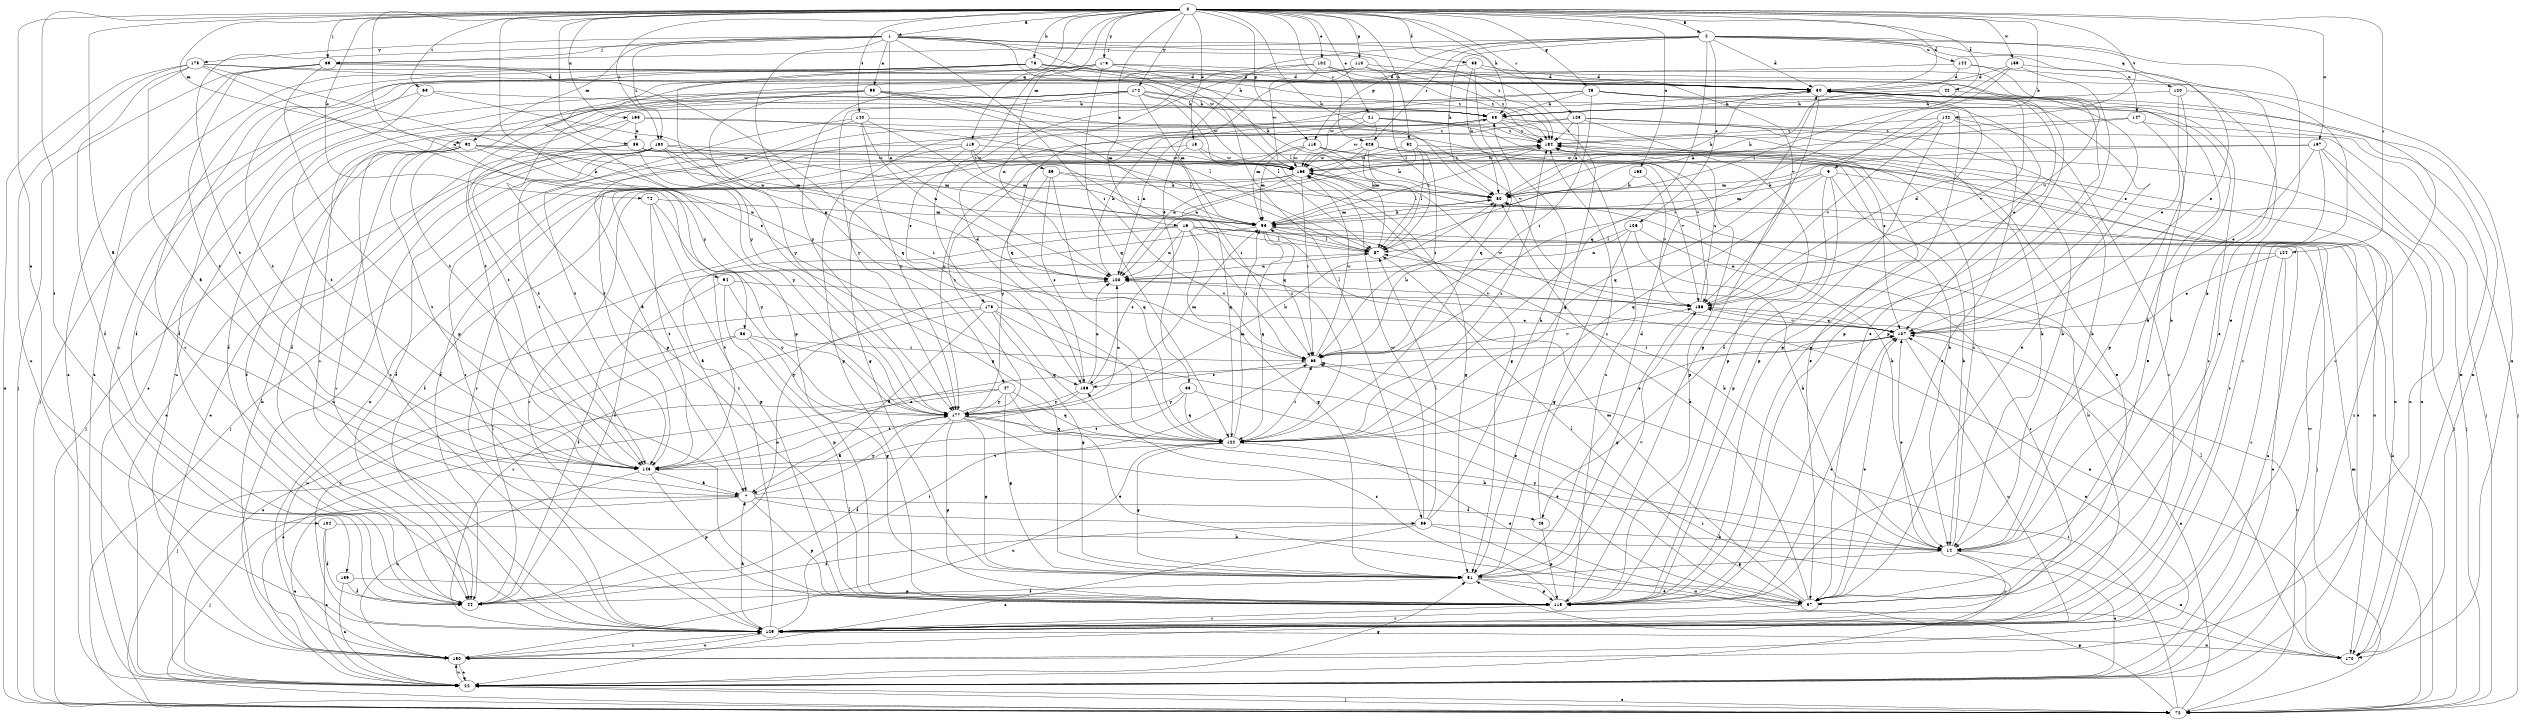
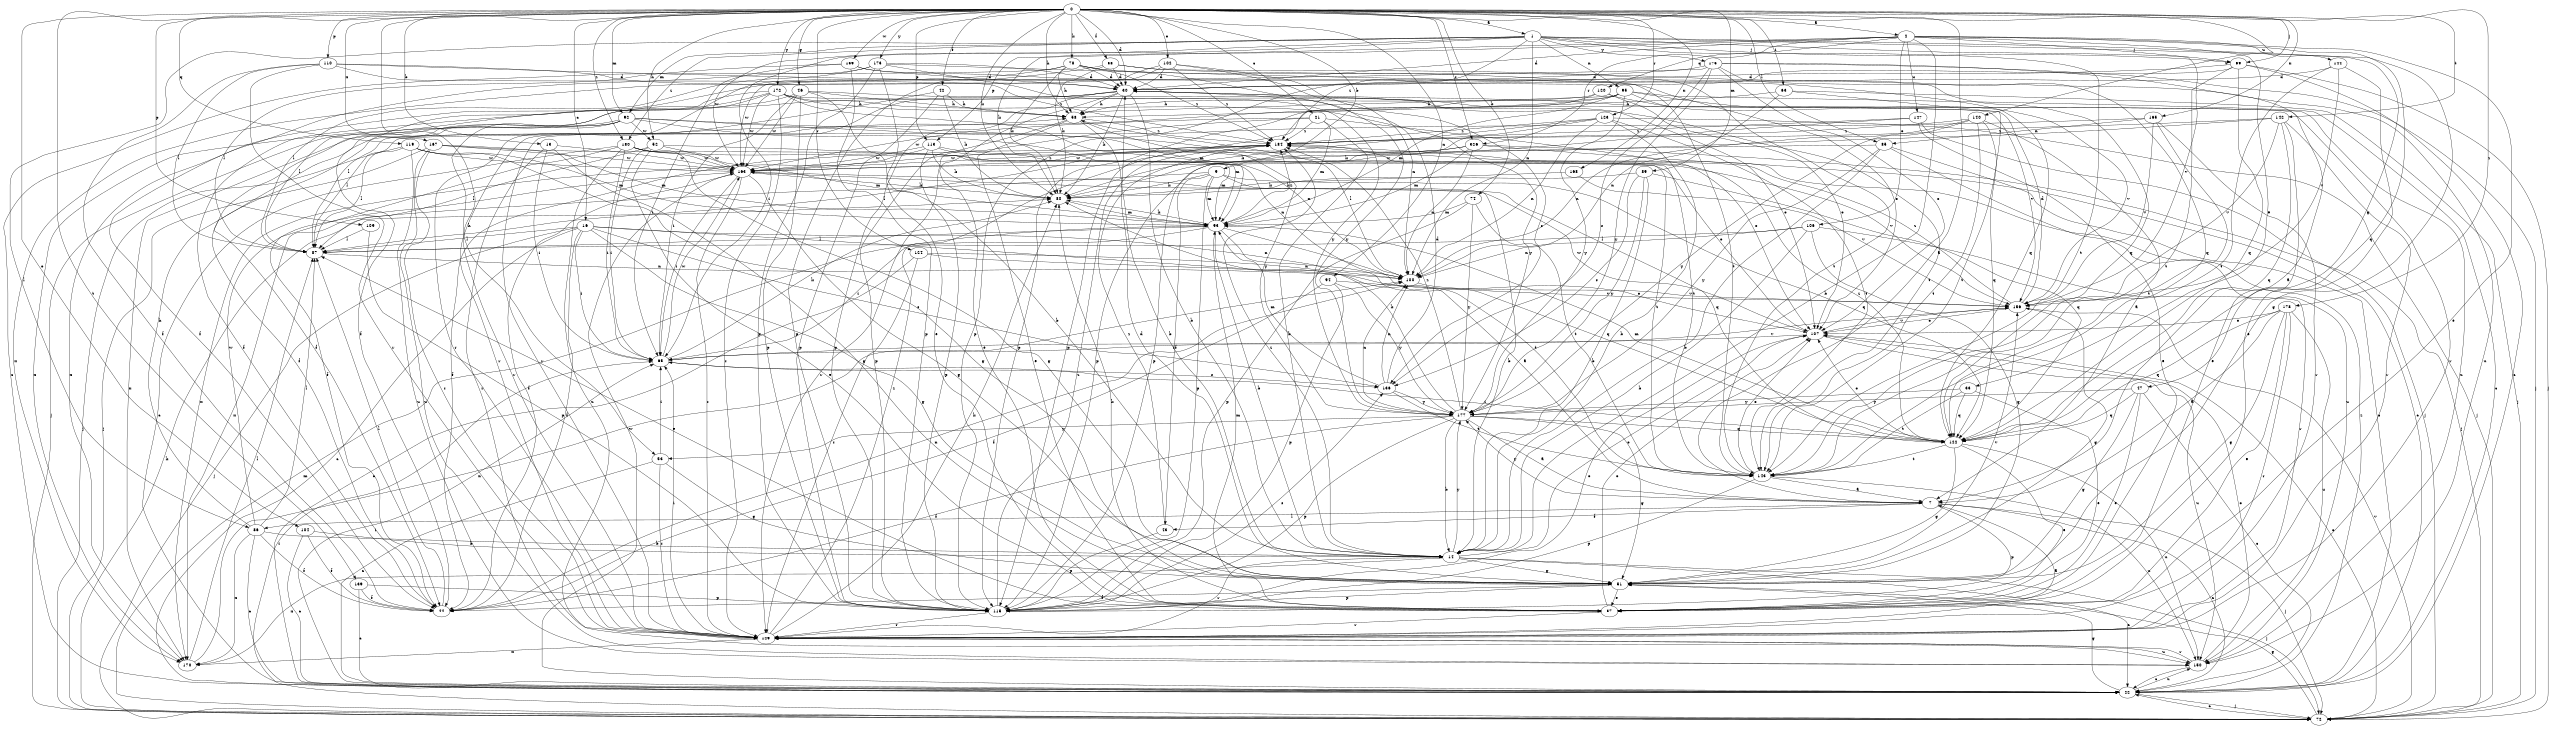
(842, 161) -> (640, 130)
(1113, 199) -> (1351, 199)
none -> (371, 226)
(5, 388) -> (2536, 388)
(262, 402) -> (2348, 402)
(838, 409) -> (1080, 426)
(1572, 429) -> (674, 429)
(645, 704) -> (1910, 576)
